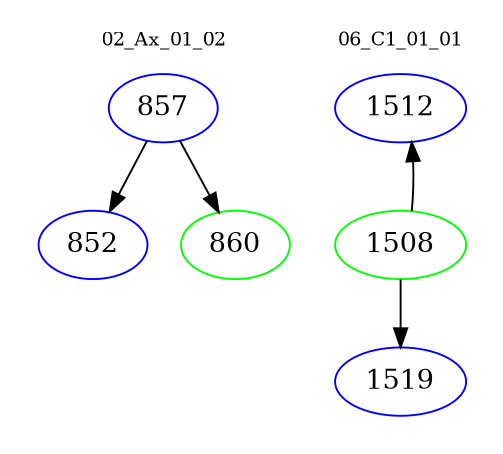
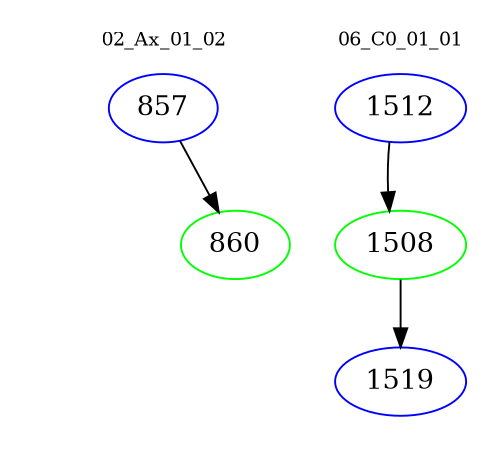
(401, 41) -> (401, 41)
(413, 186) -> (388, 167)
(93, 245) -> none
